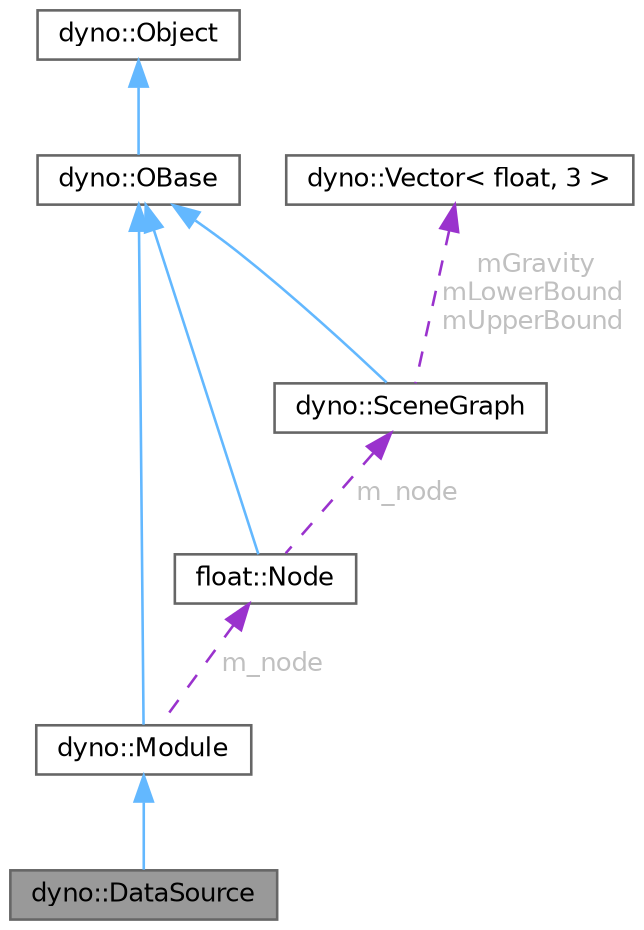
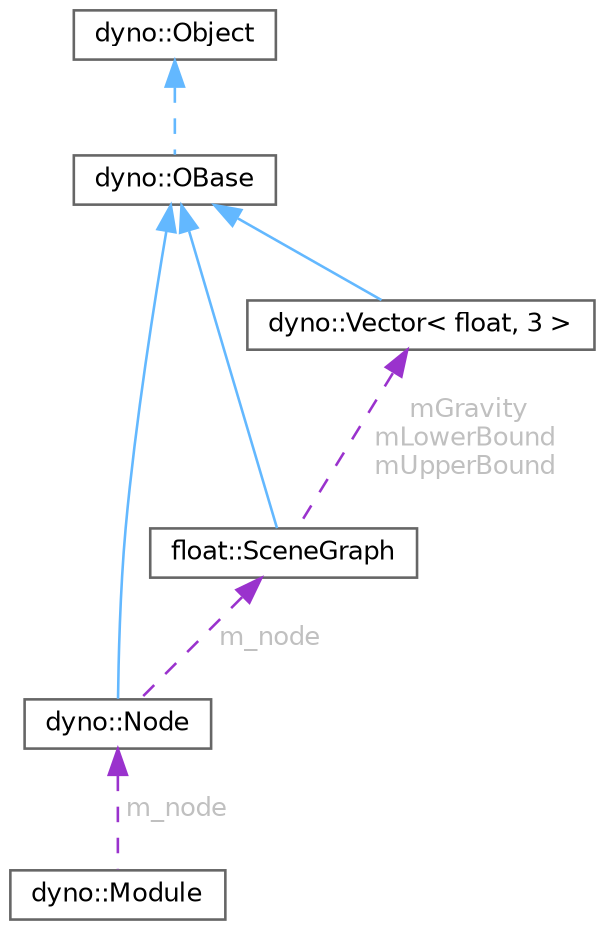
(139, 121) -> (175, 121)
(411, 408) -> (284, 553)
(141, 478) -> (310, 259)
(266, 579) -> (118, 724)
(144, 895) -> none
